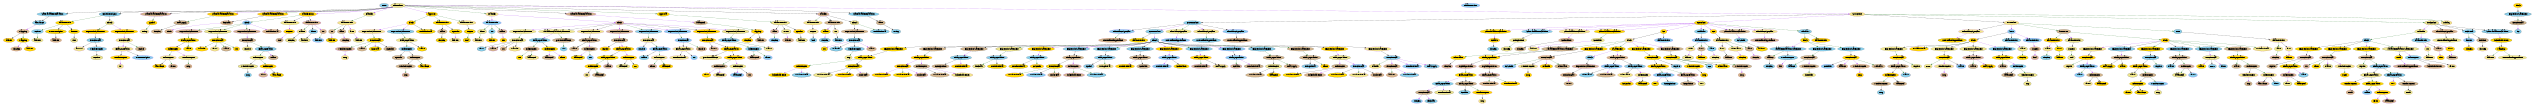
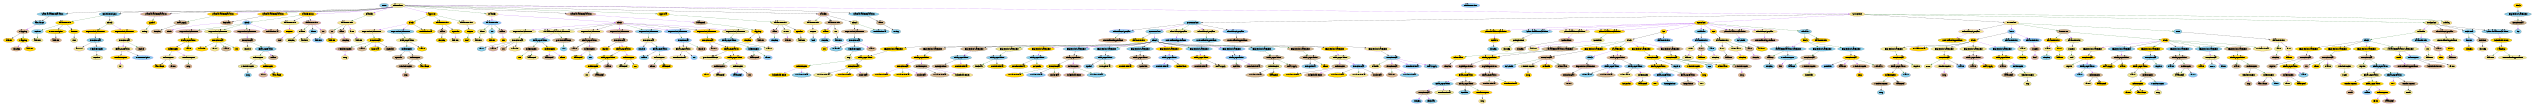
(2345, 75) -> (2345, 75)
